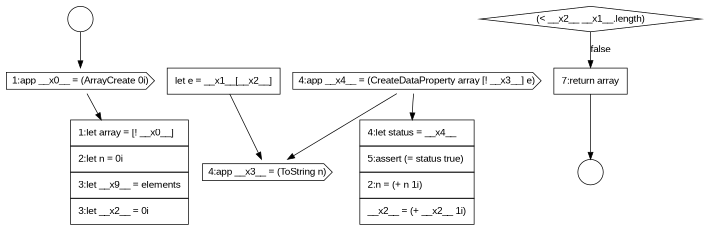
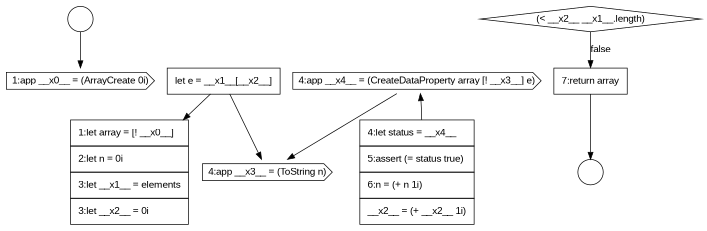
(413, 103) -> (421, 110)
(92, 104) -> (199, 104)
(129, 185) -> (129, 185)
(395, 185) -> (395, 185)
